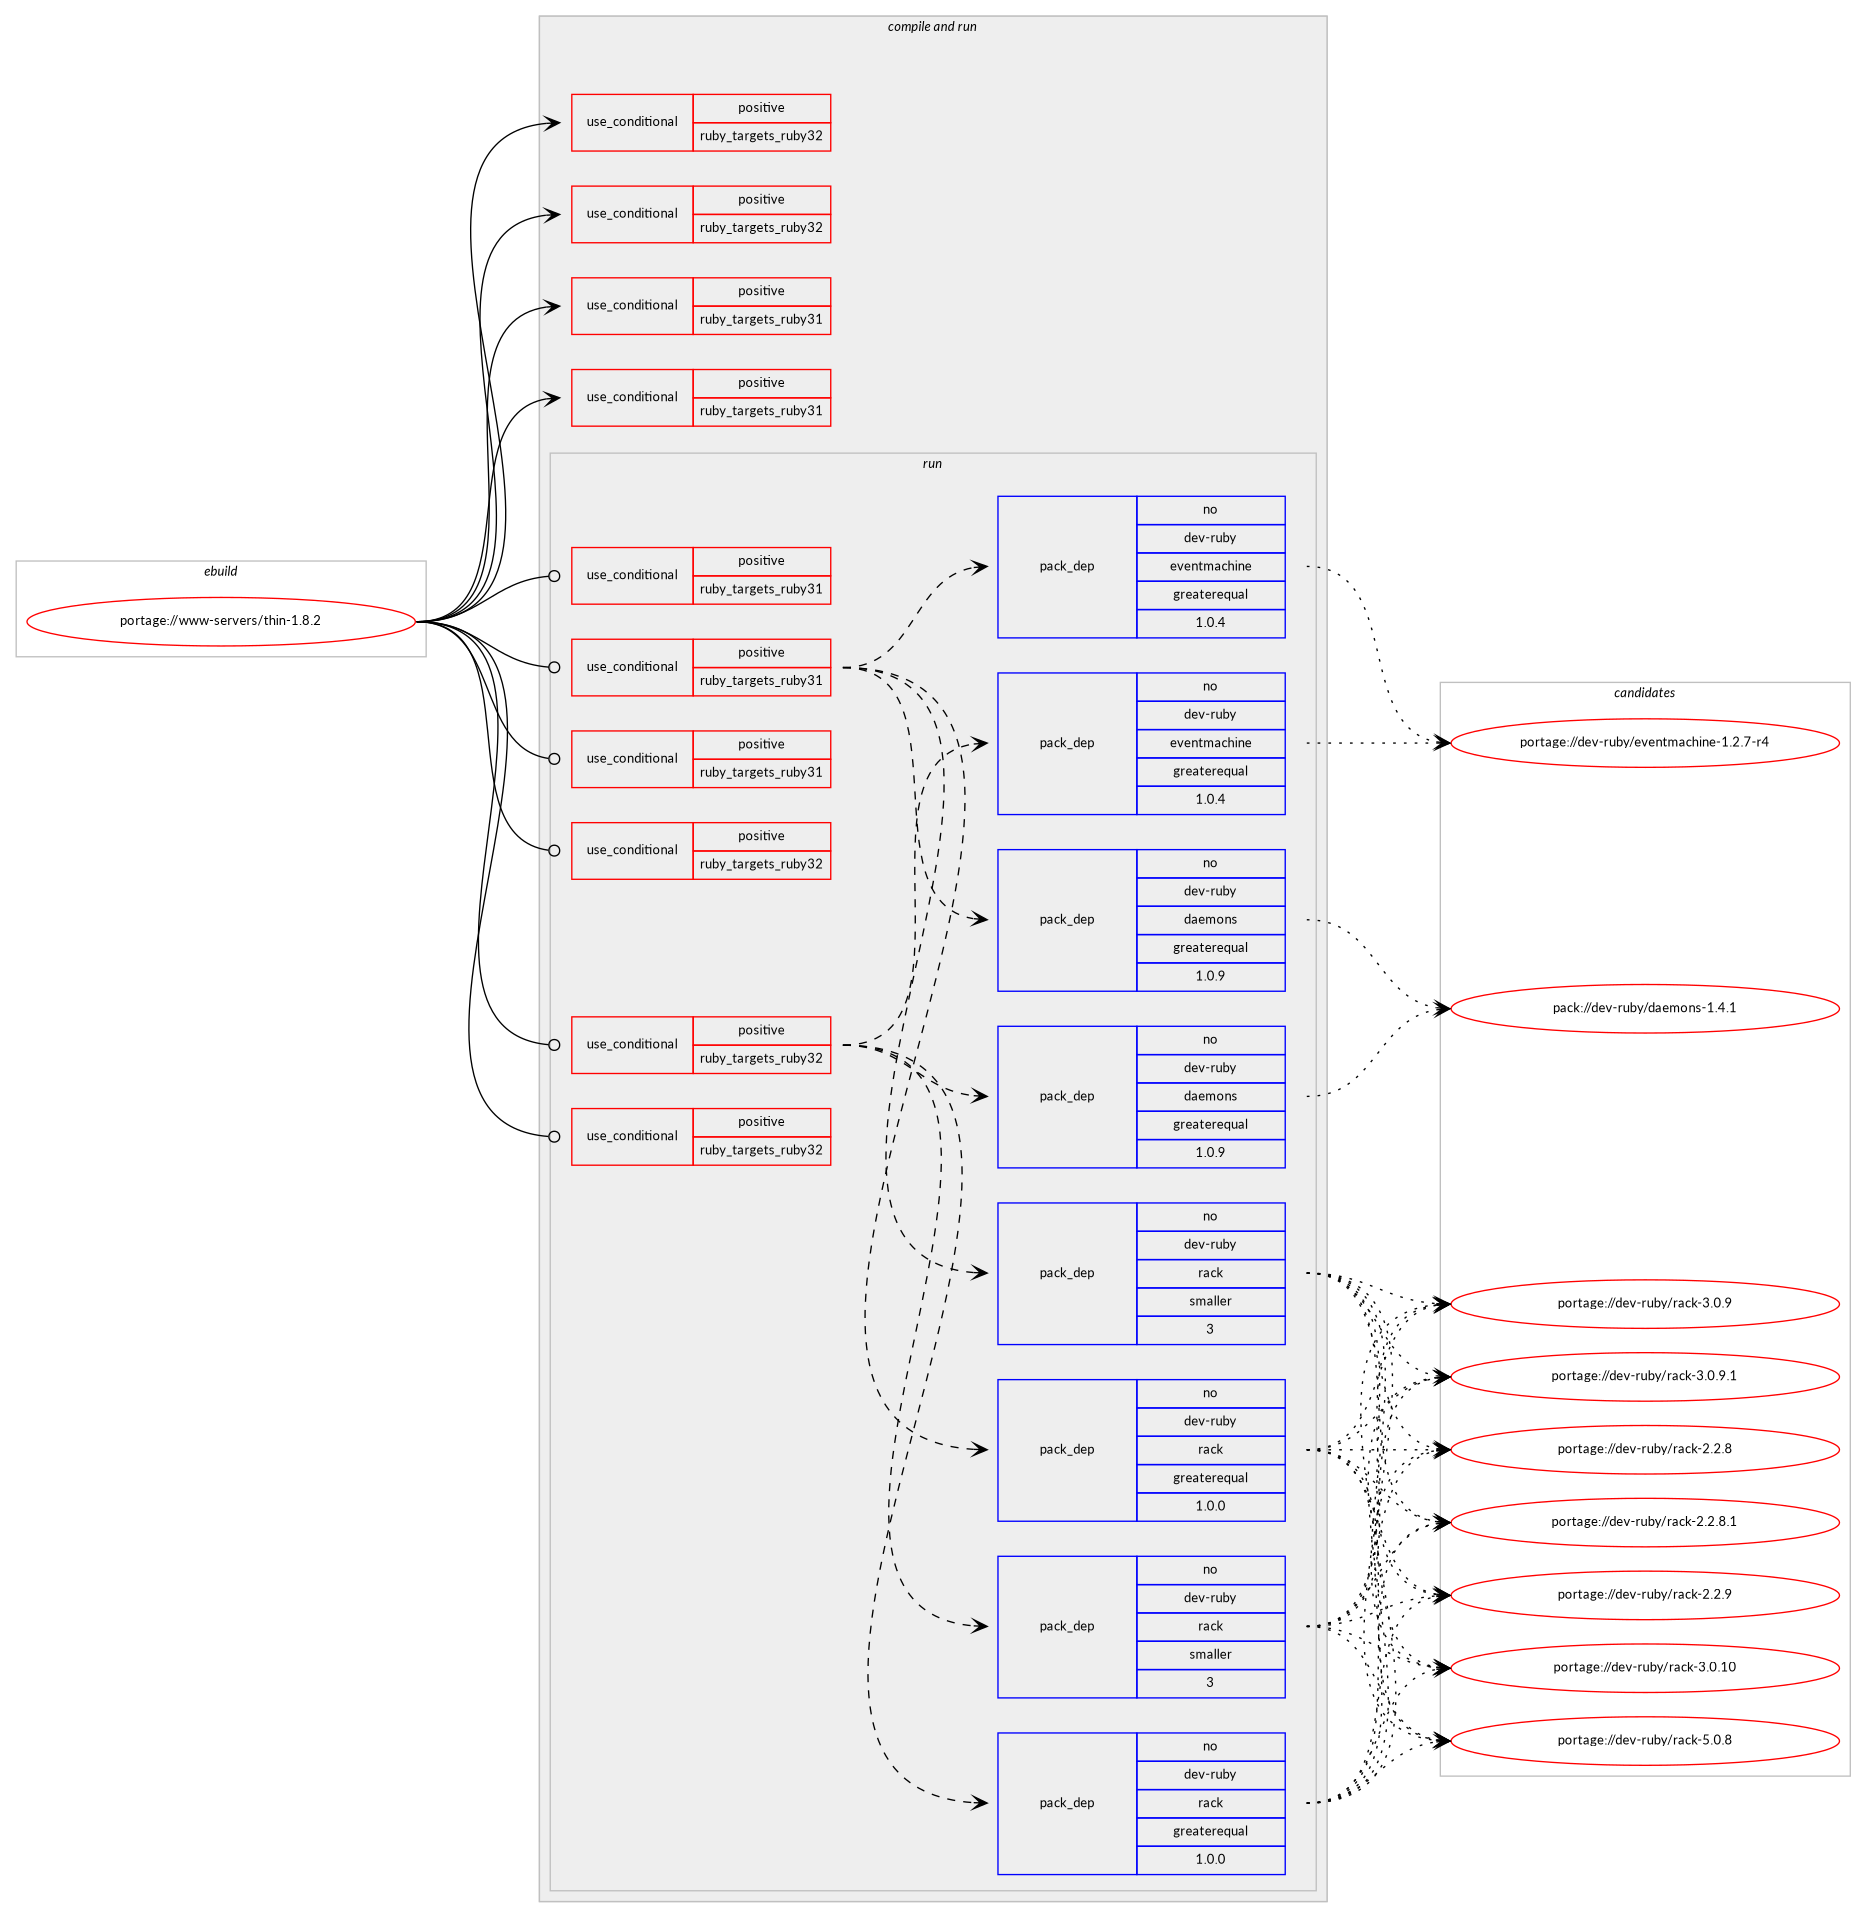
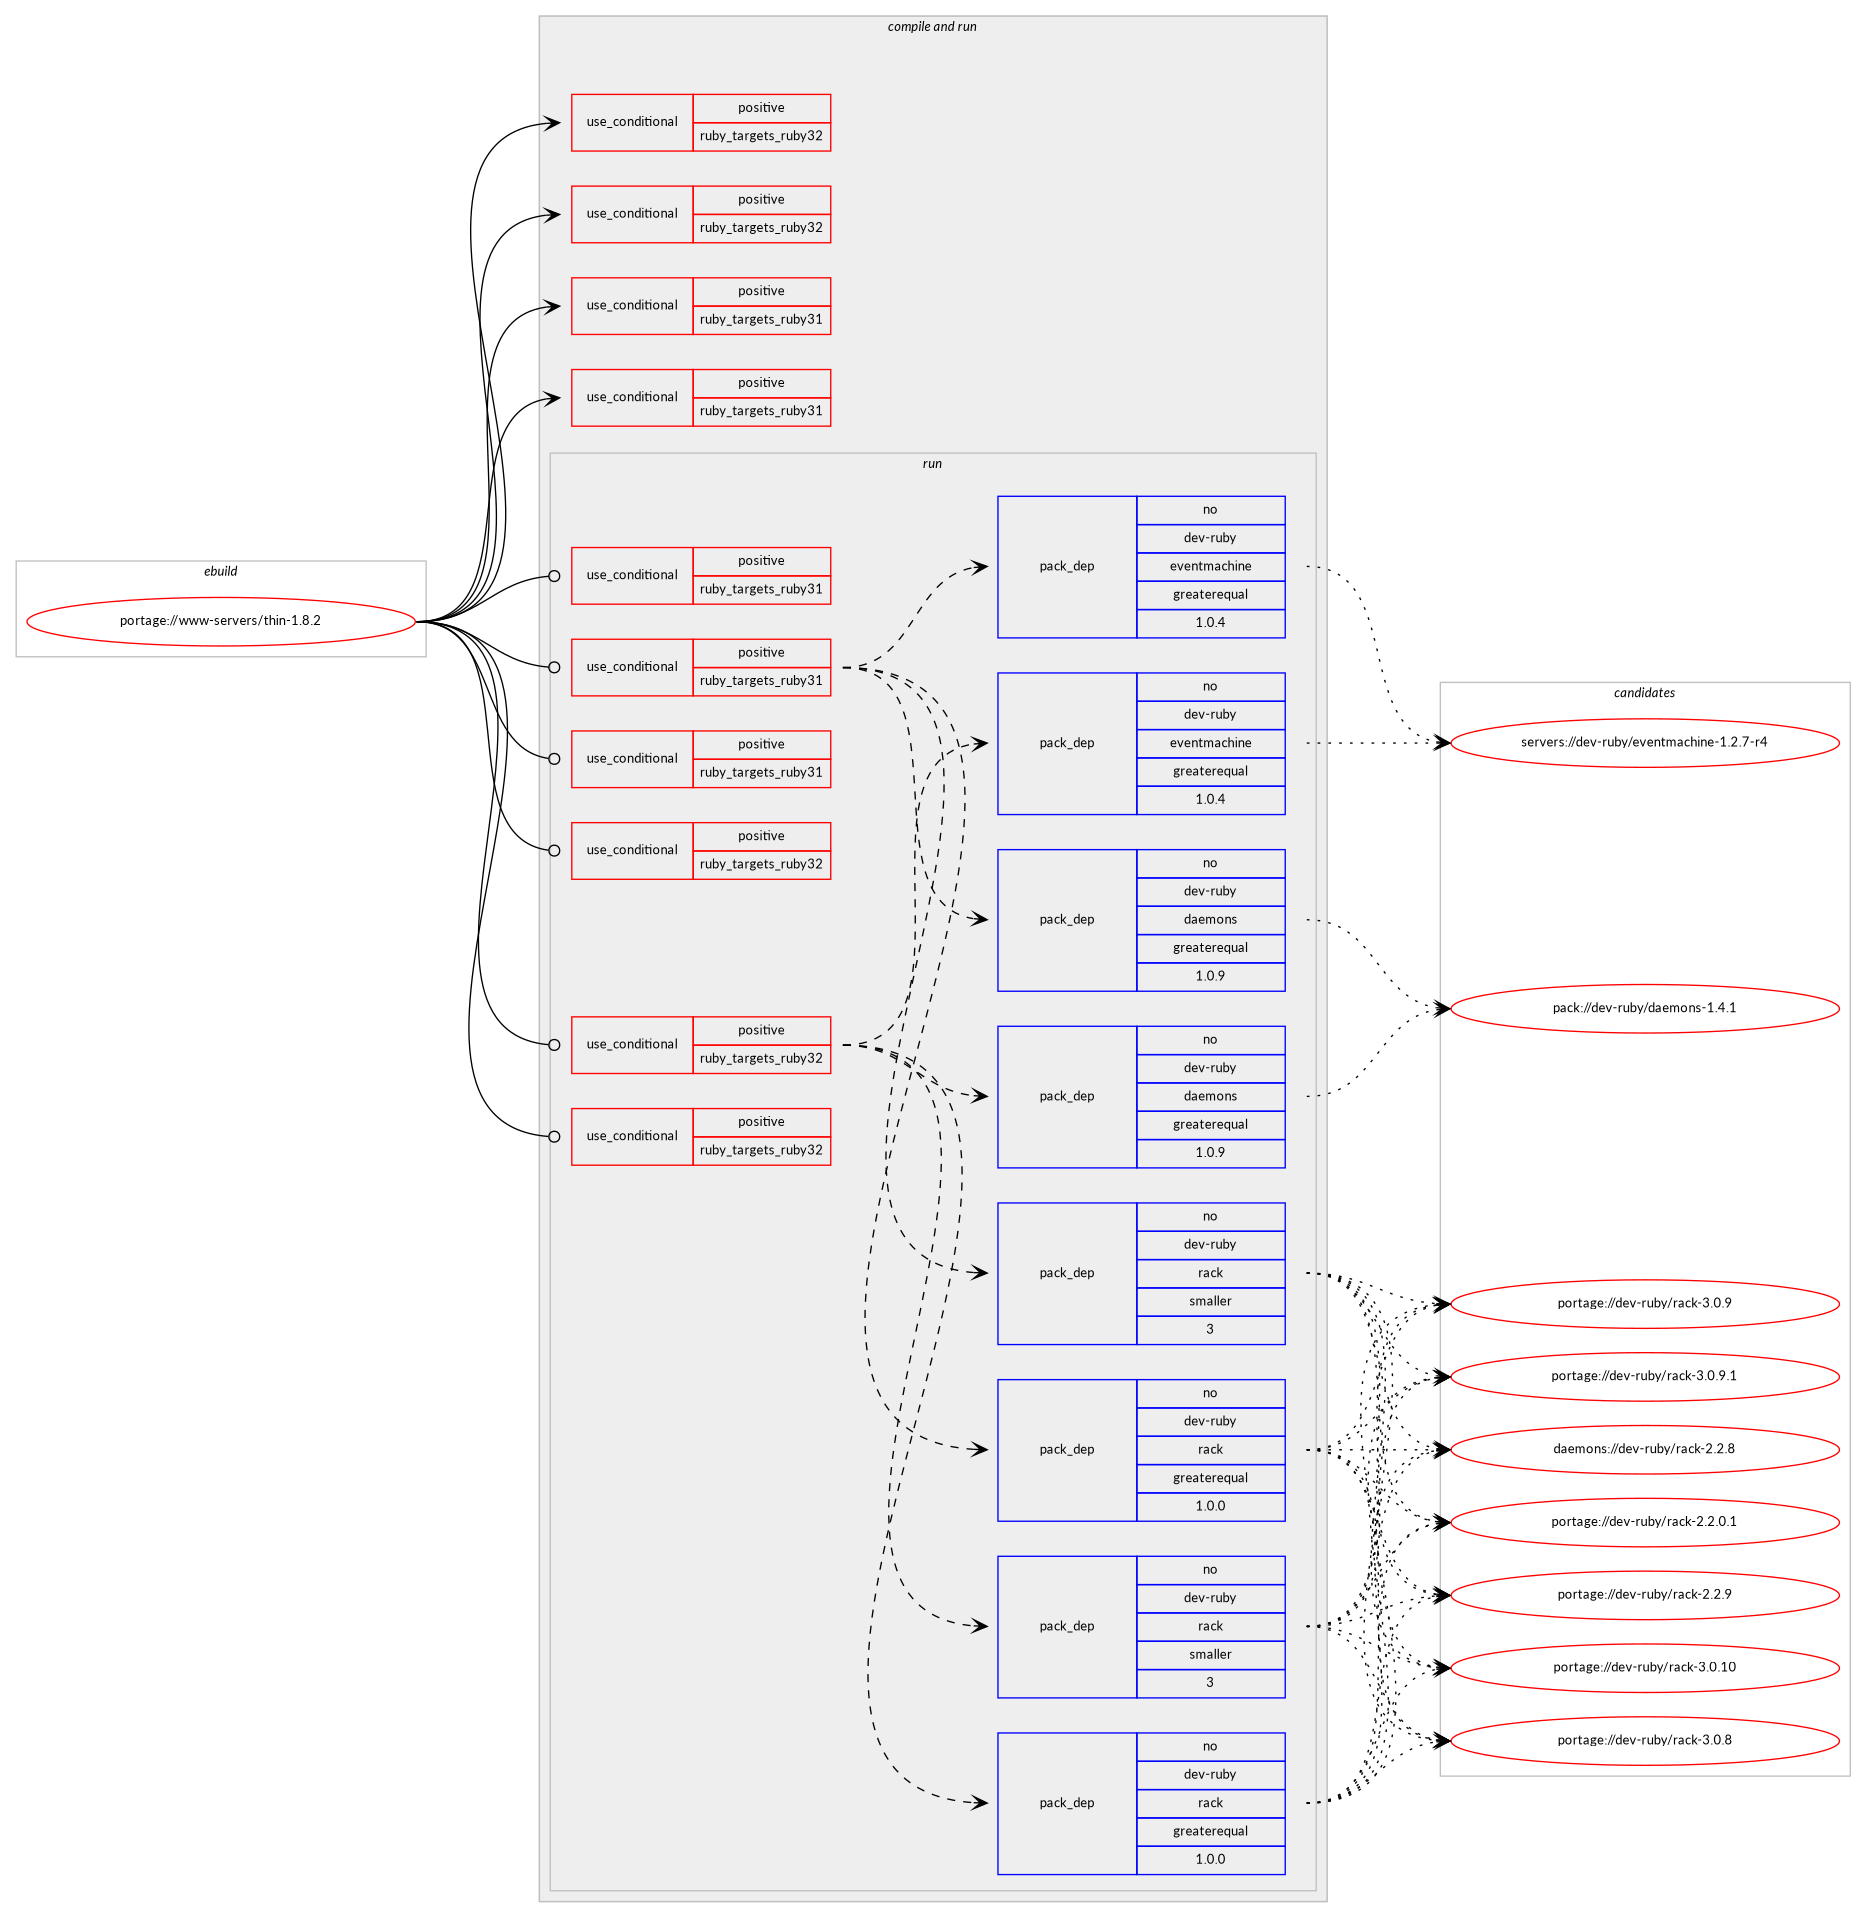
(1645, 743) -> (1645, 743)
(1645, 1450) -> (1645, 1450)
(1645, 1523) -> (1645, 1523)
(1645, 1741) -> (1645, 1741)
